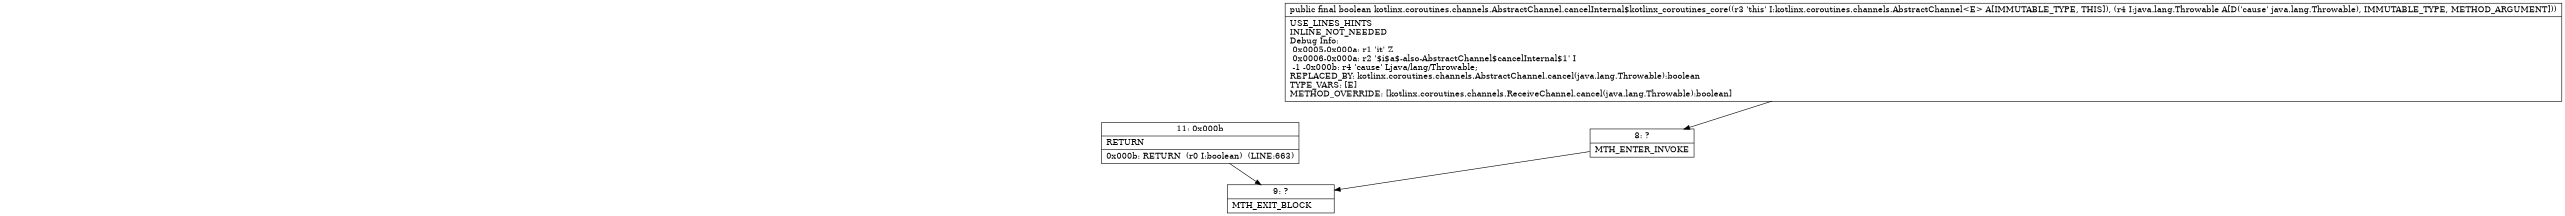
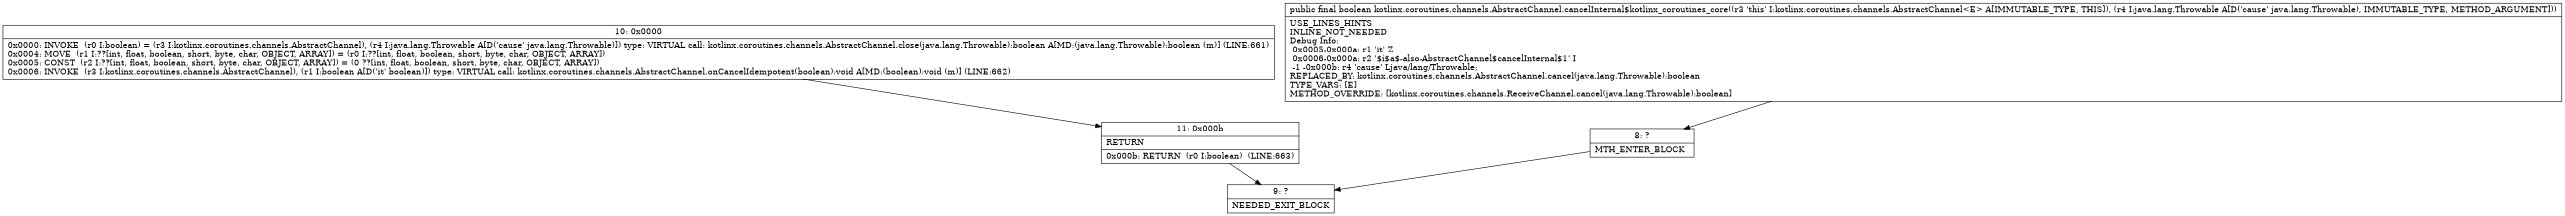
none -> (639, 52)
(1642, 150) -> (1640, 150)
(1272, 206) -> (1281, 206)
